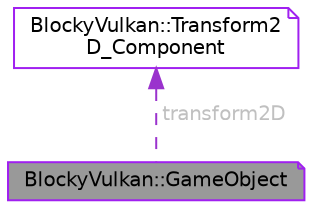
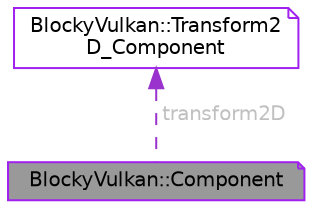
(156, 181) -> (156, 181)
